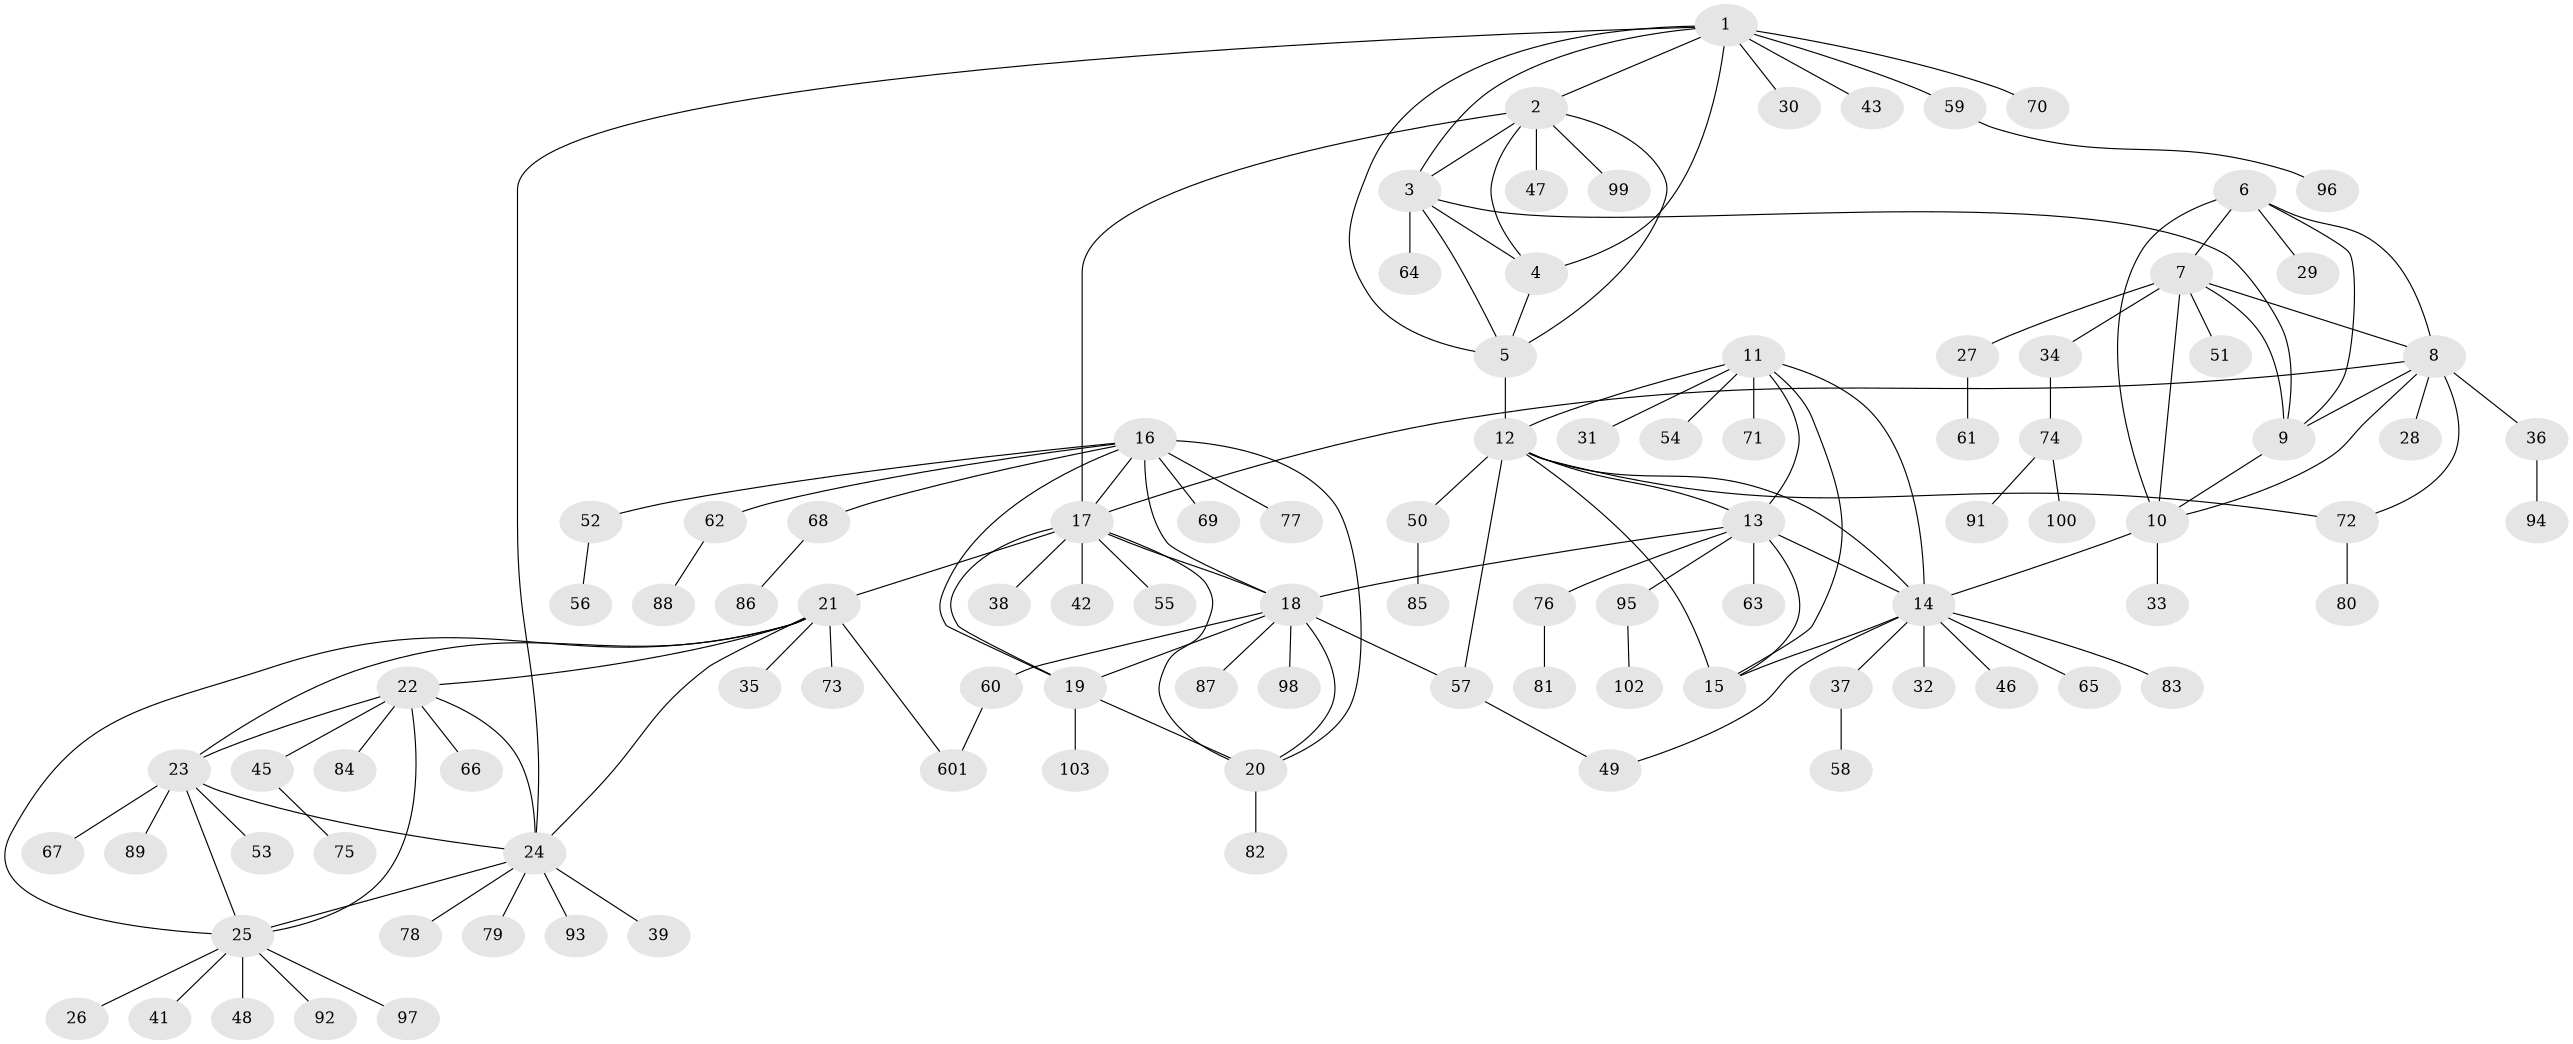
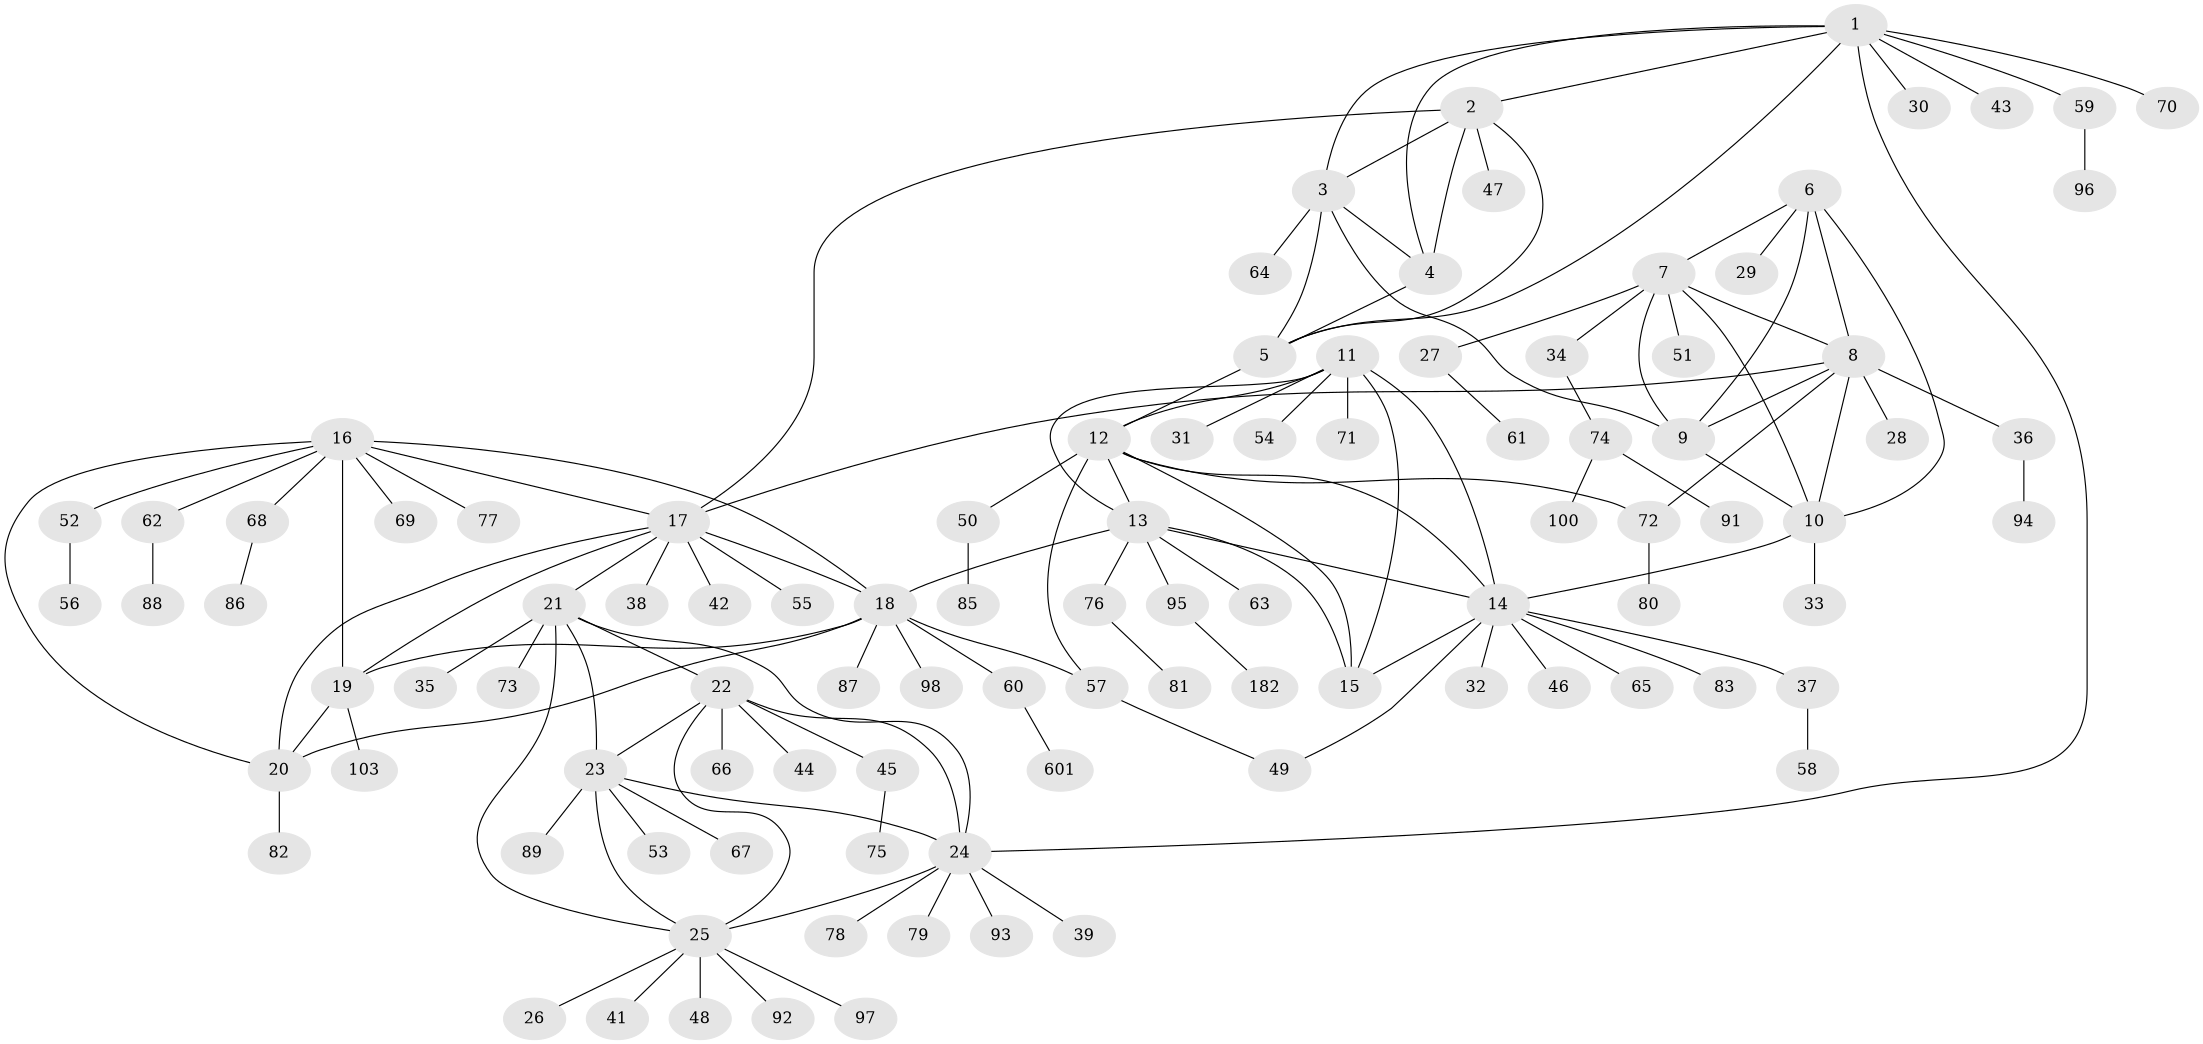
(1619, 191) -> none
(891, 688) -> none
(1630, 688) -> (1265, 688)
(345, 770) -> (805, 770)
